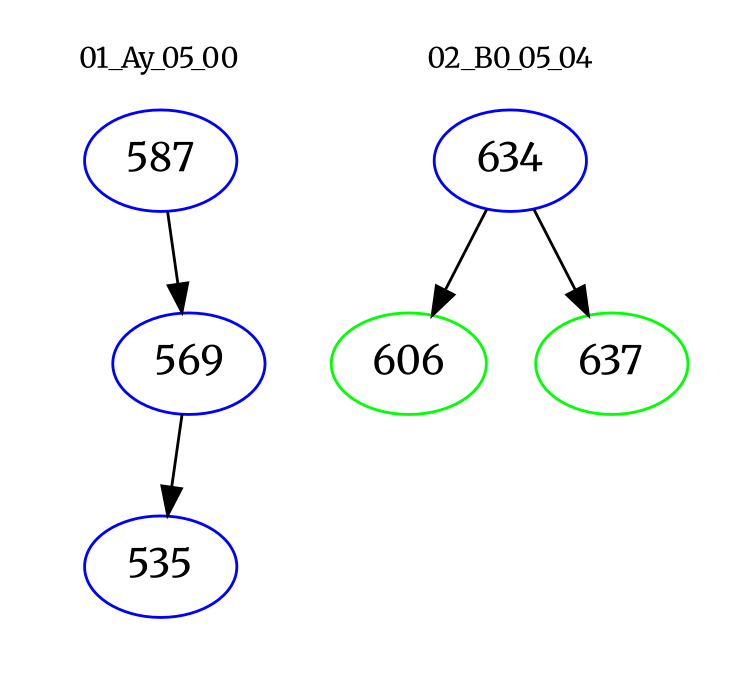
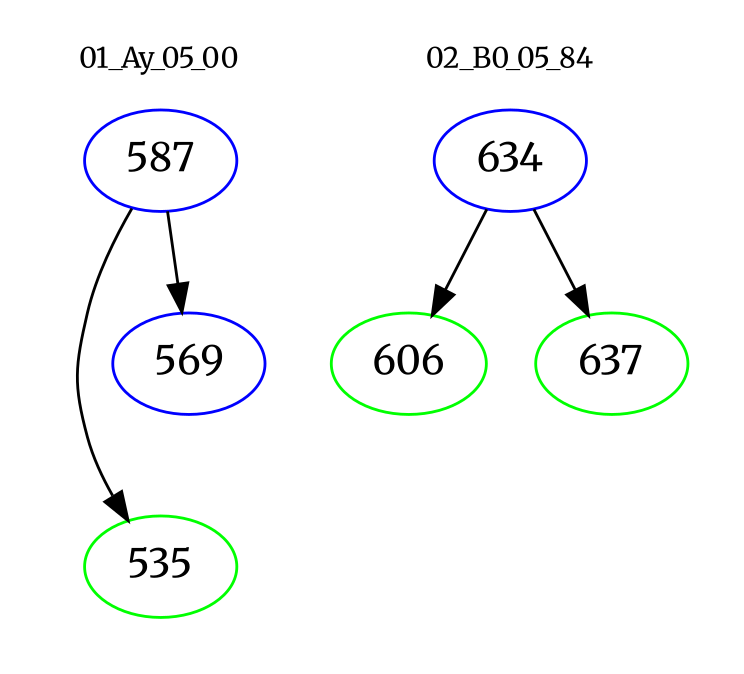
(510, 61) -> (510, 61)
(177, 451) -> (80, 350)
(161, 567) -> (161, 567)
